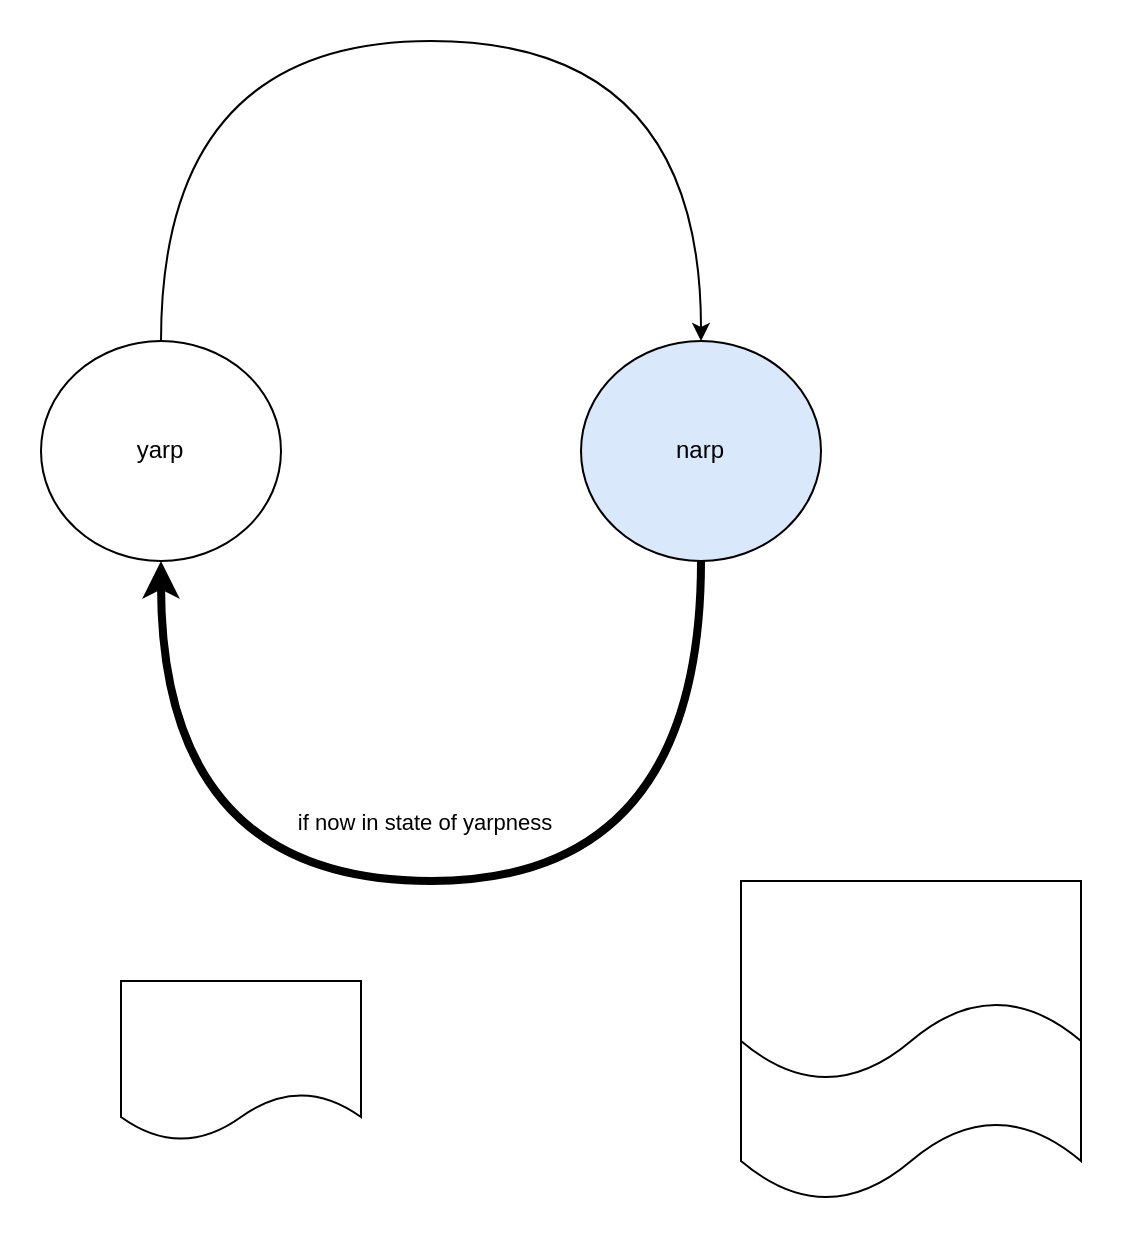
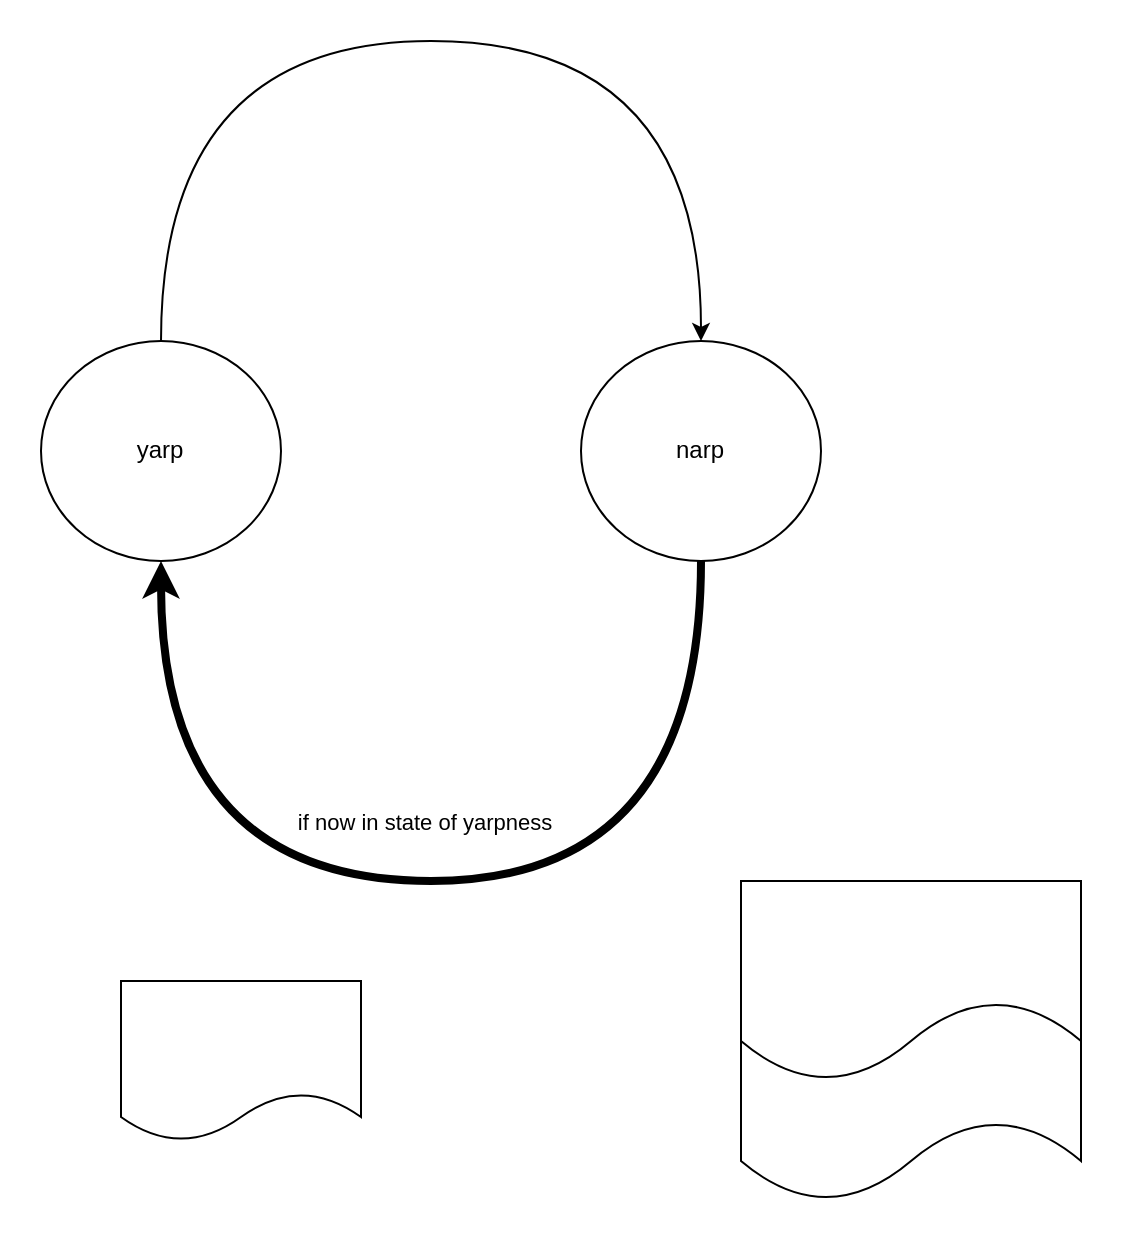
(701, 451) -> (701, 451)
